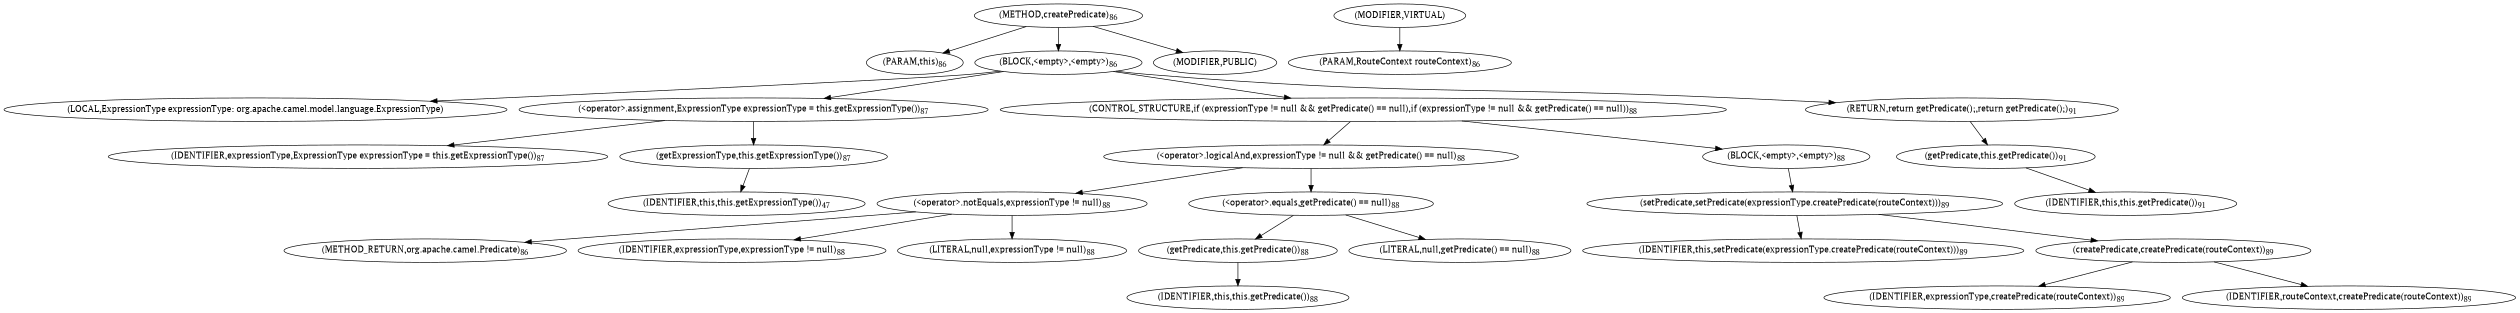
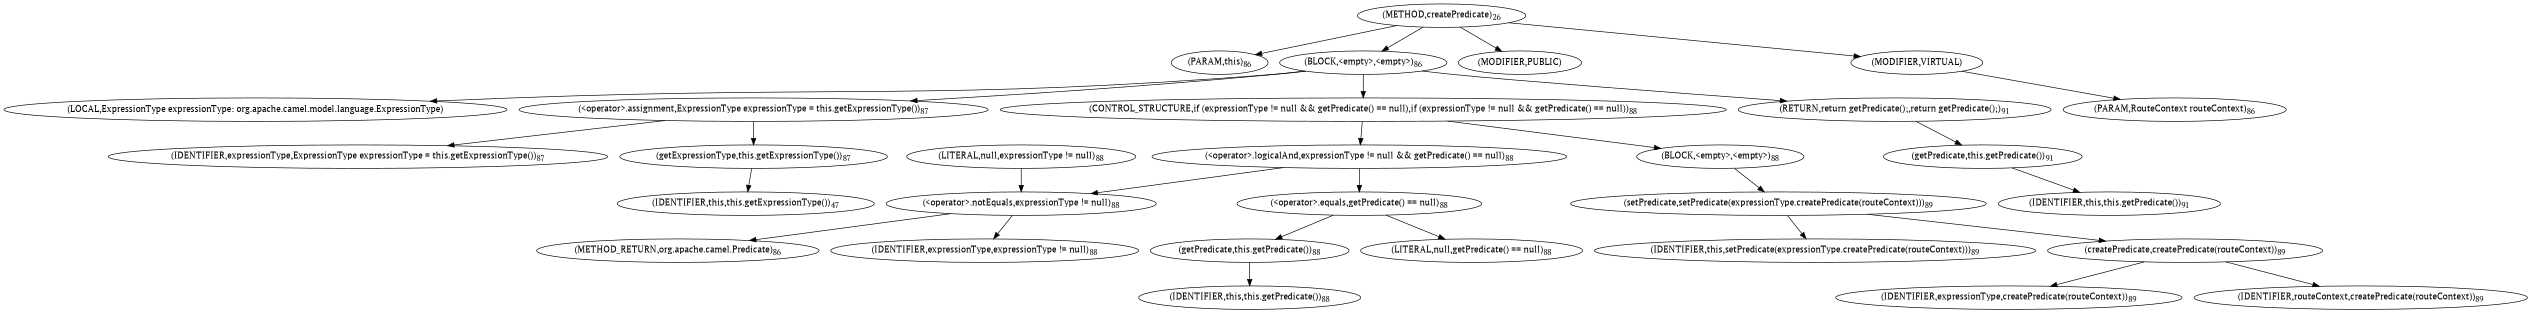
(1114, 15) -> (1497, 15)
none -> (1681, 39)
(1012, 224) -> (1021, 177)
